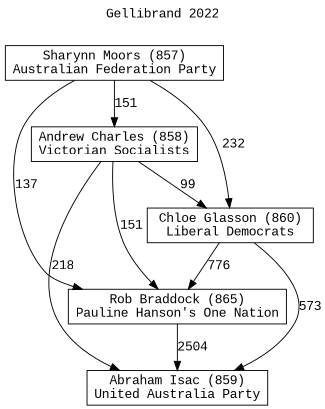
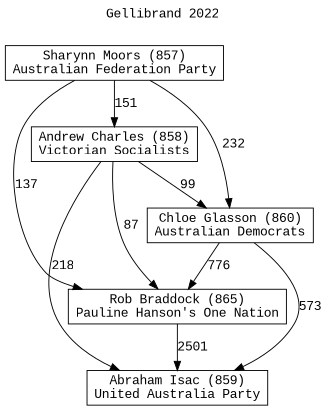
(131, 225) -> (131, 225)
(230, 225) -> (230, 225)
(193, 347) -> (193, 347)
